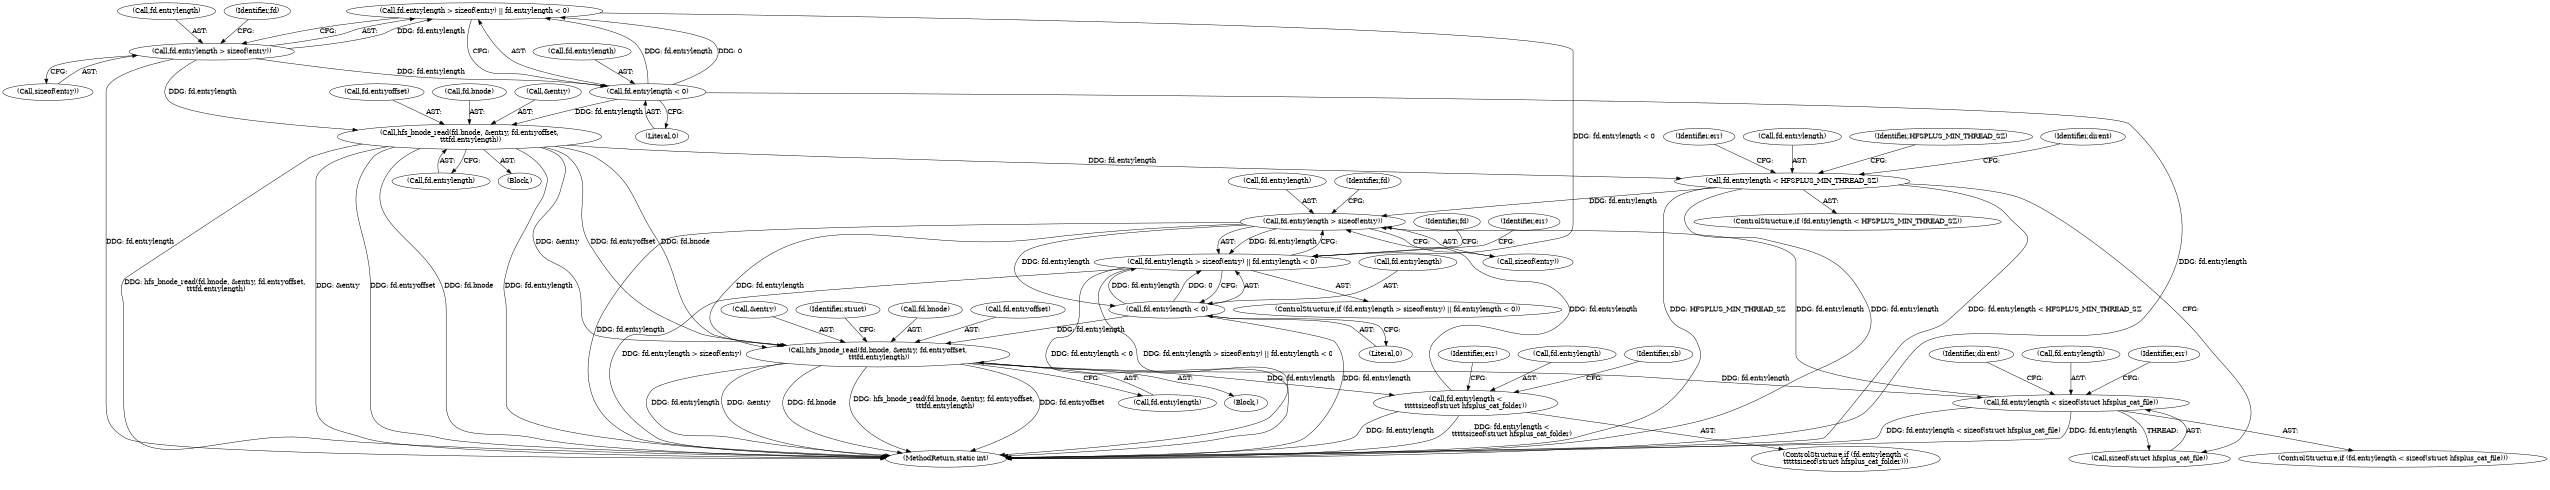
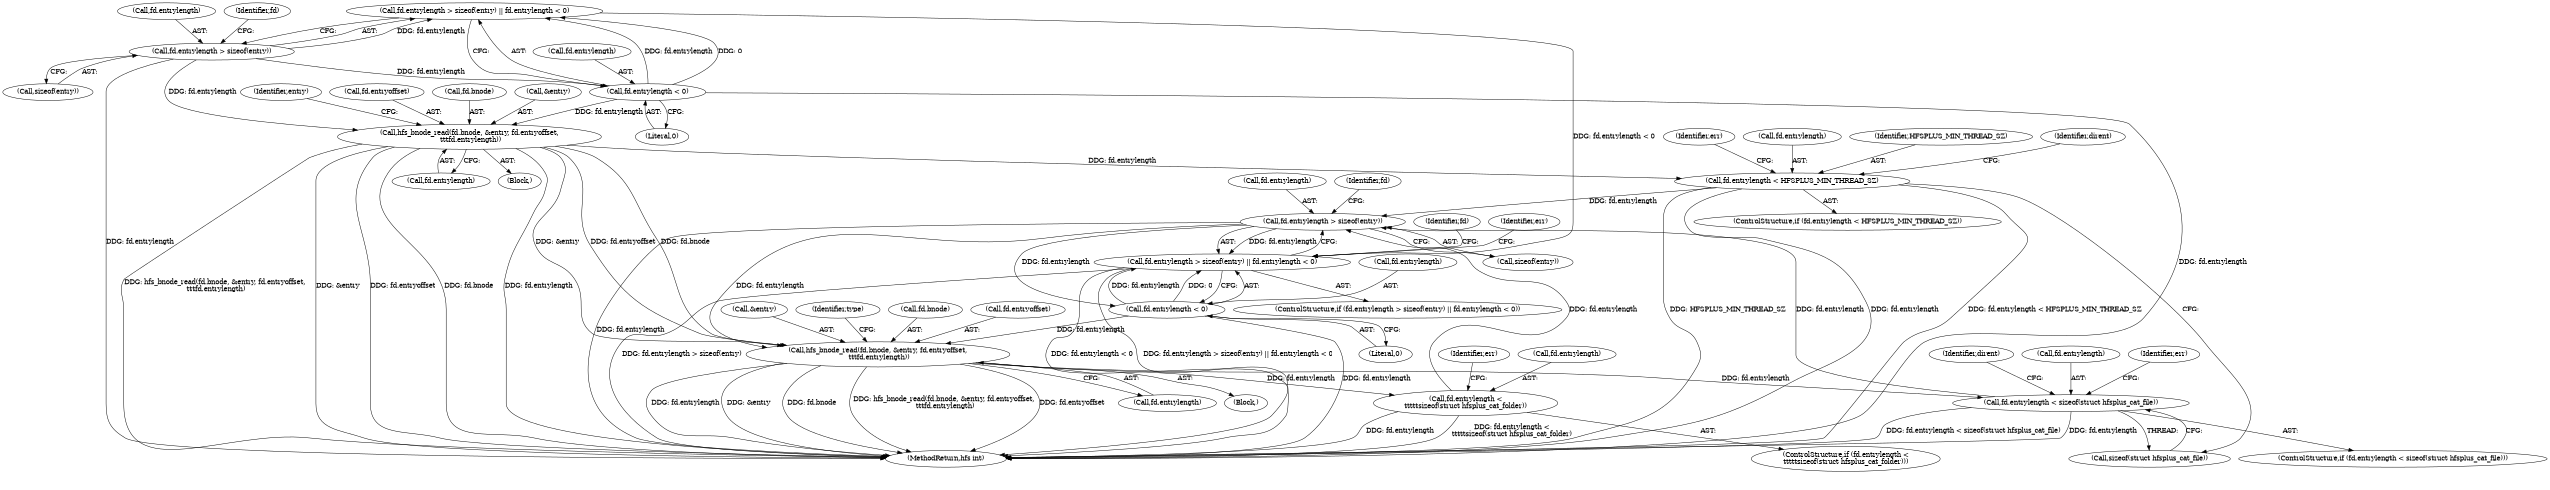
none -> (281, 92)
(1880, 161) -> (1880, 161)
(838, 310) -> (838, 310)
(1659, 354) -> none
(2195, 431) -> (2195, 431)
(946, 459) -> (946, 459)
